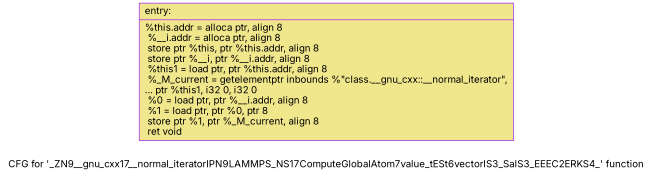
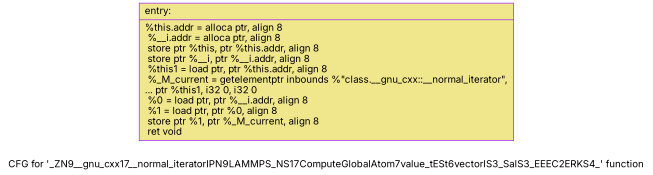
(207, 111) -> (211, 111)
